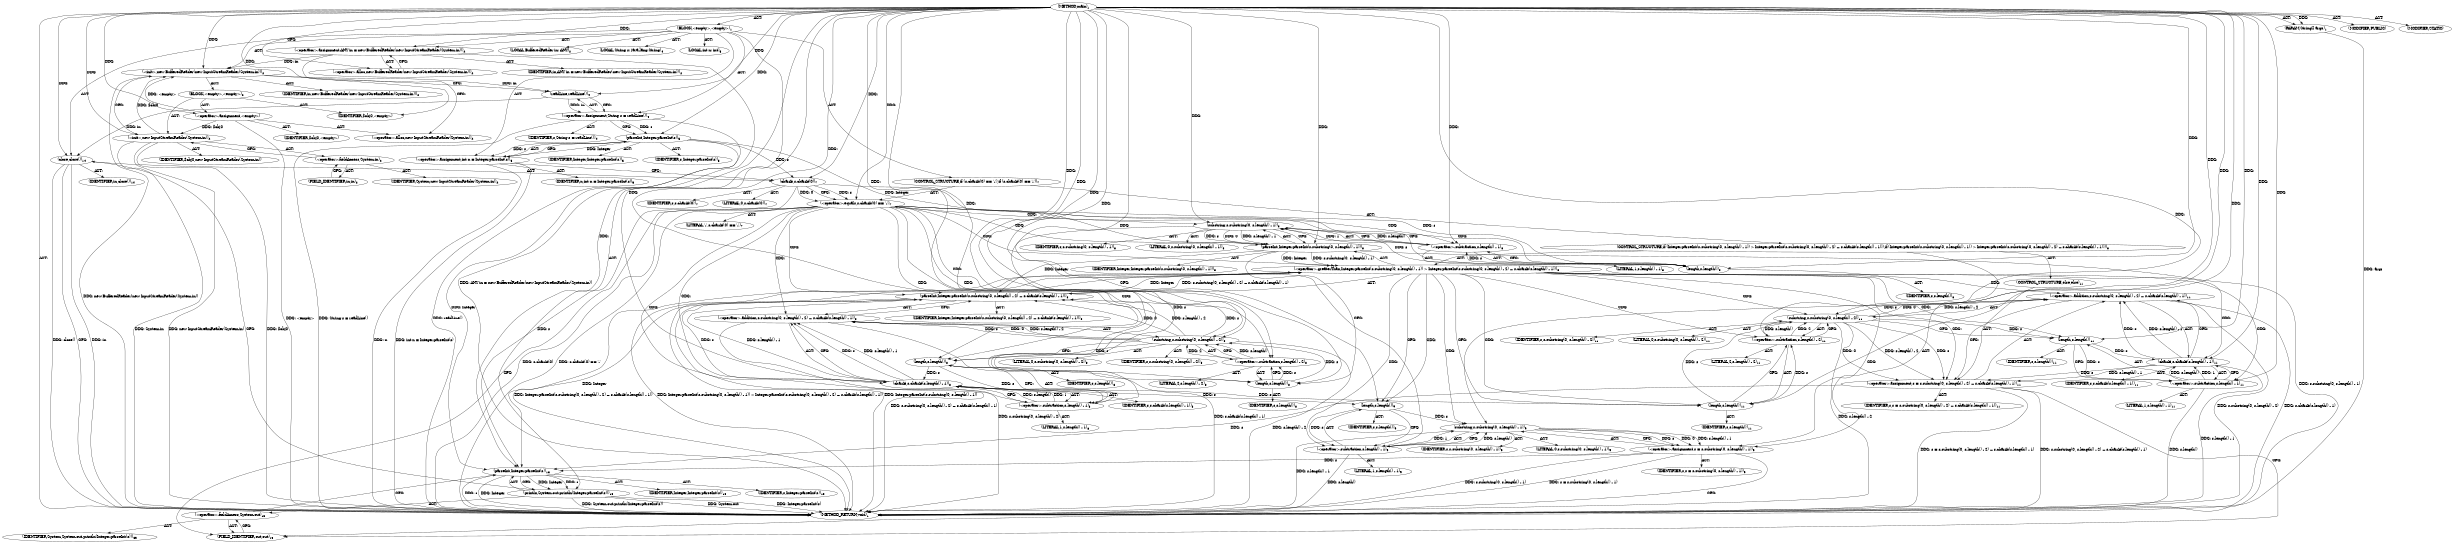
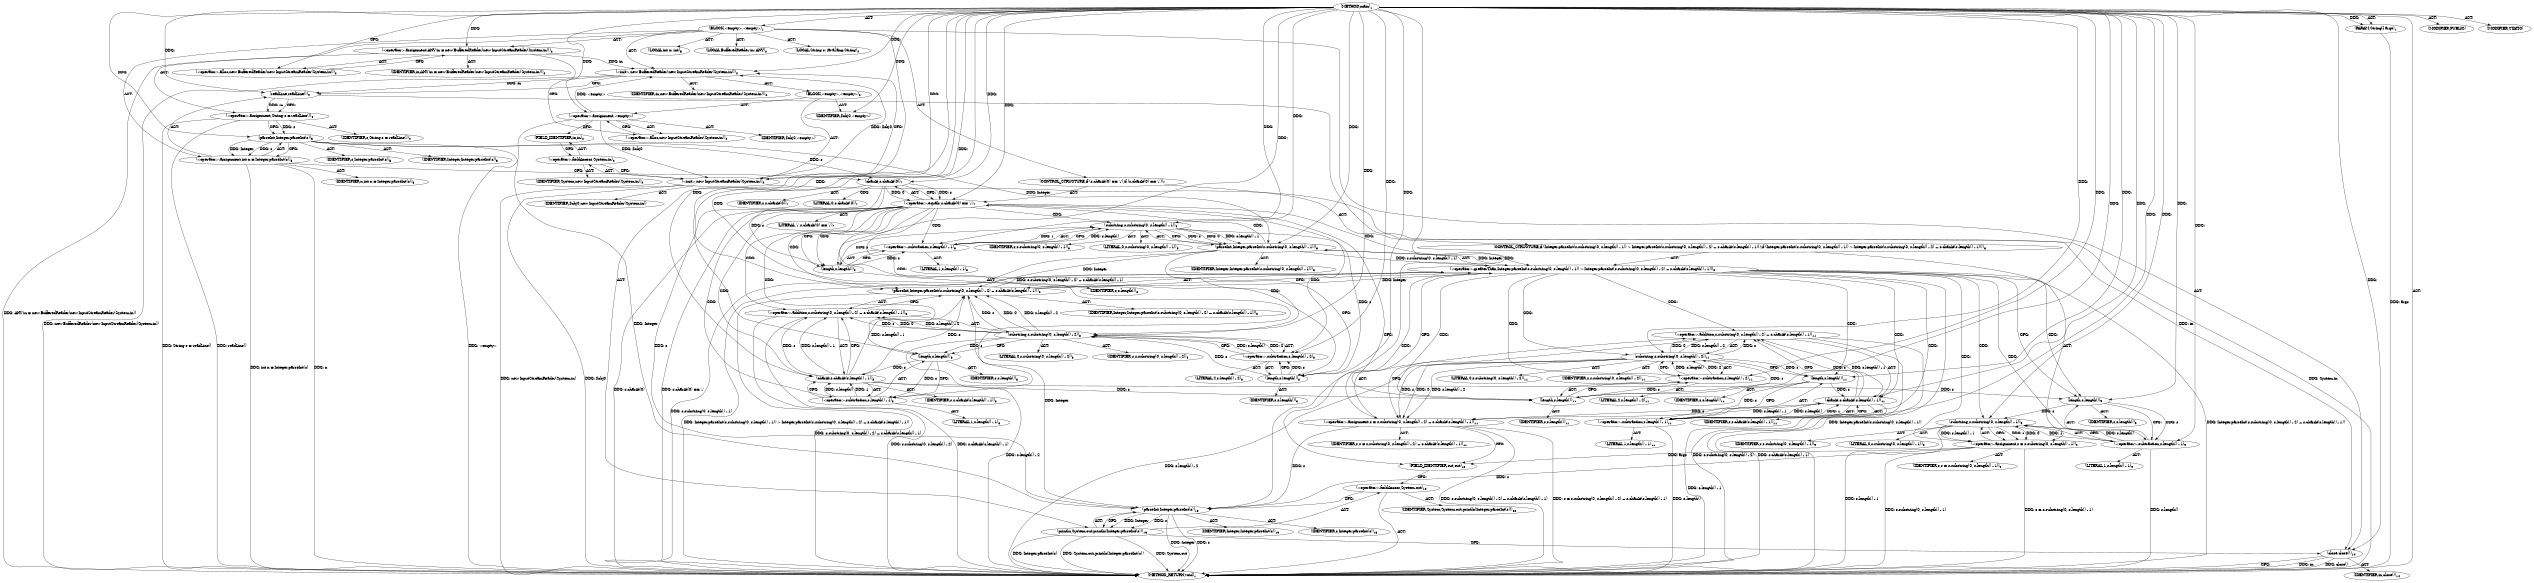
(588, 106) -> (186, 115)
none -> (582, 126)
none -> (625, 130)
(431, 170) -> (910, 194)
(775, 193) -> (865, 193)
(2050, 283) -> none
(1712, 493) -> (1678, 455)
(229, 526) -> (1332, 561)
